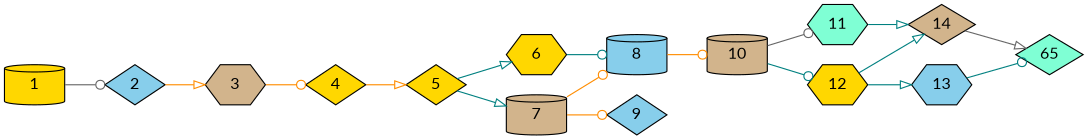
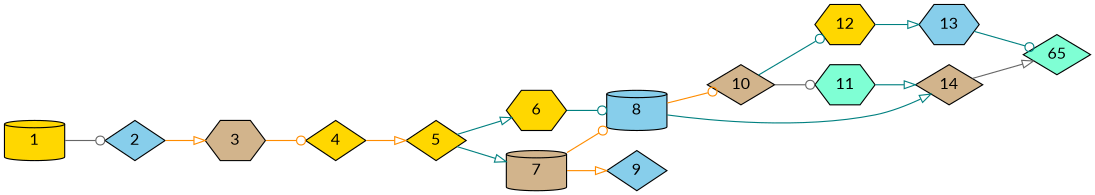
(737, 55) -> (741, 85)
(886, 57) -> (795, 123)
(582, 115) -> (581, 171)
